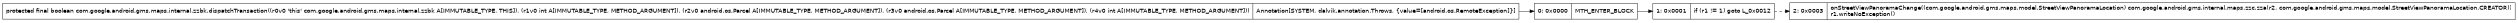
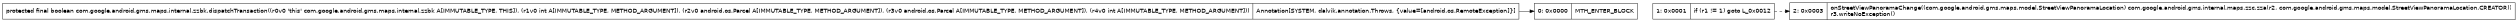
(1643, 11) -> none
(1863, 14) -> (1863, 14)
